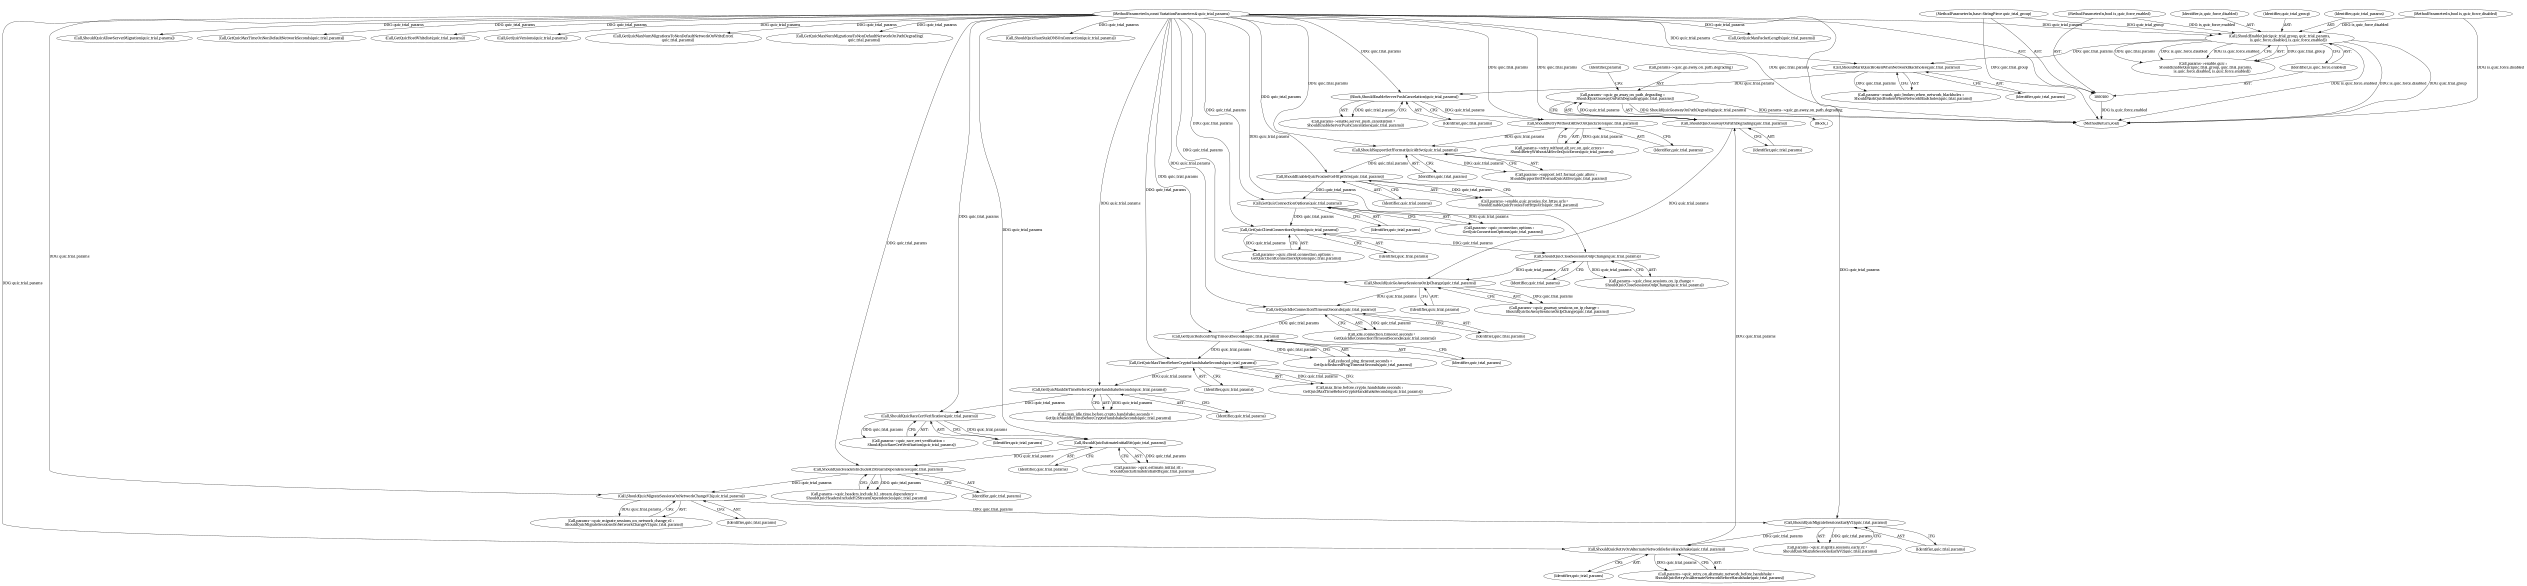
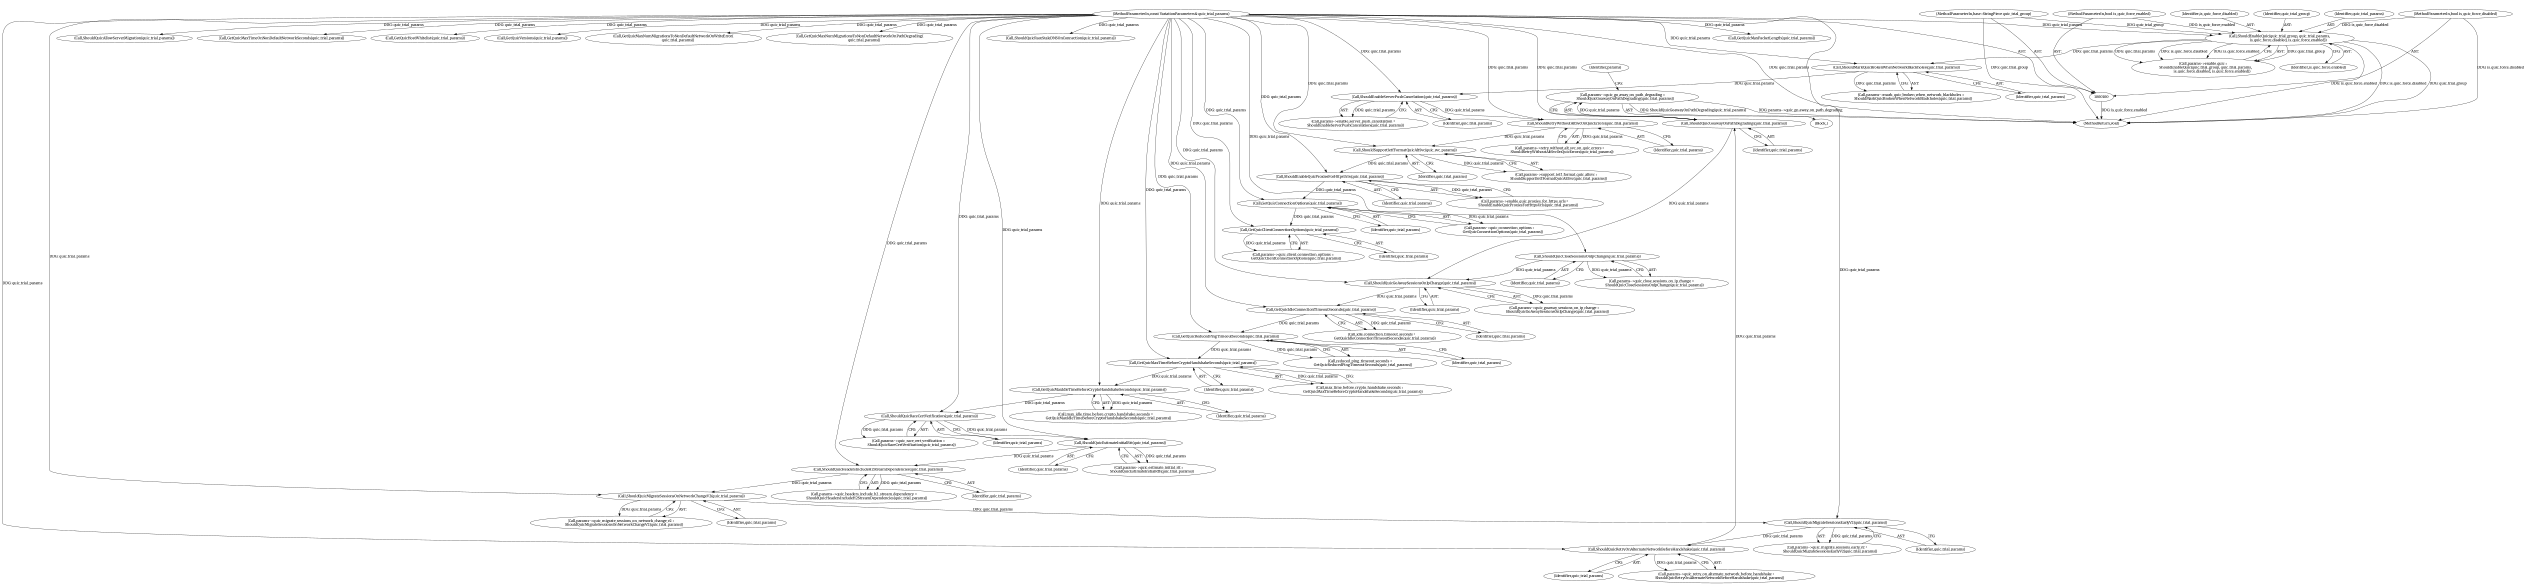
(1691, 68) -> none
(2210, 87) -> (2292, 84)
(1404, 97) -> (1404, 97)
(1405, 150) -> (1405, 150)
(1434, 244) -> none
